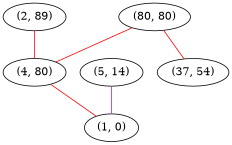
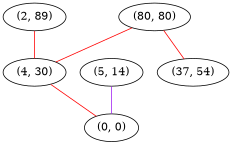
(35, 72) -> (35, 72)
(112, 128) -> (112, 128)
